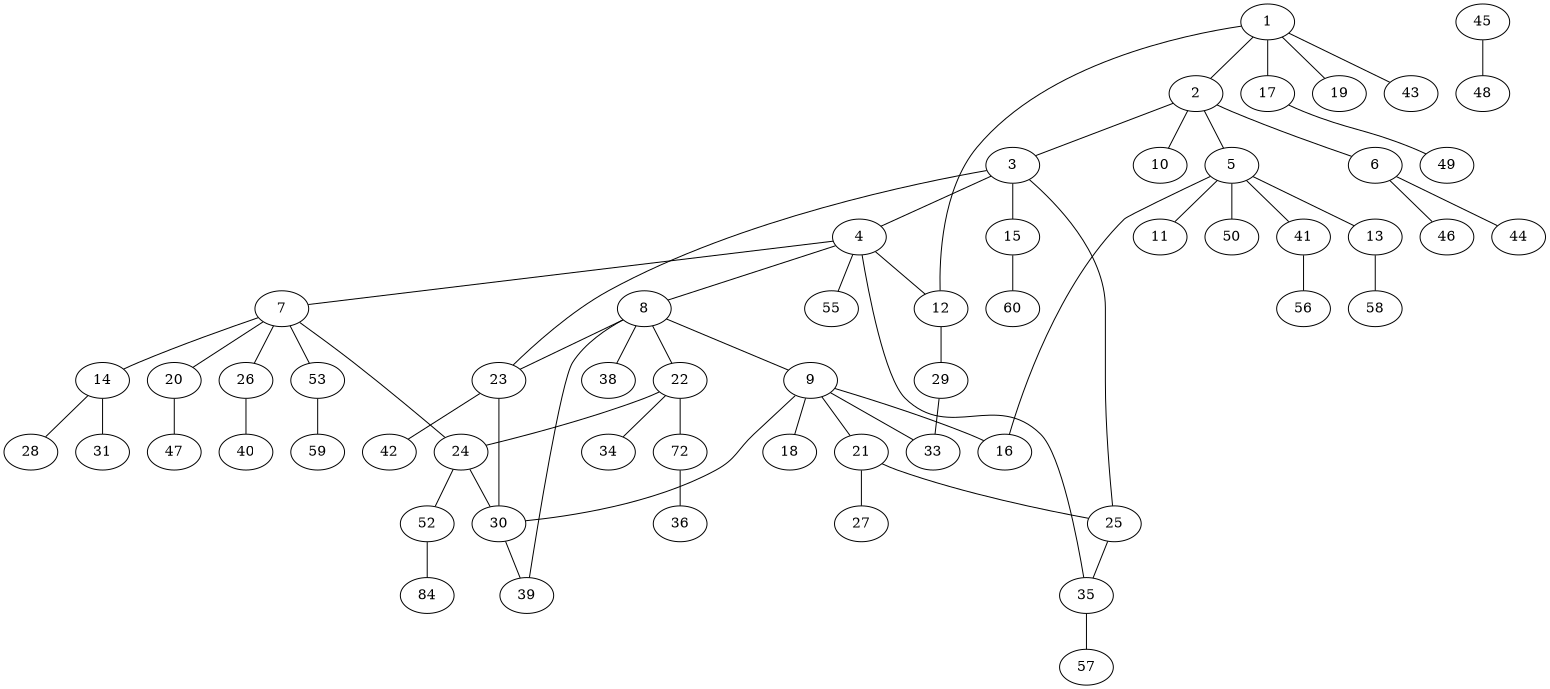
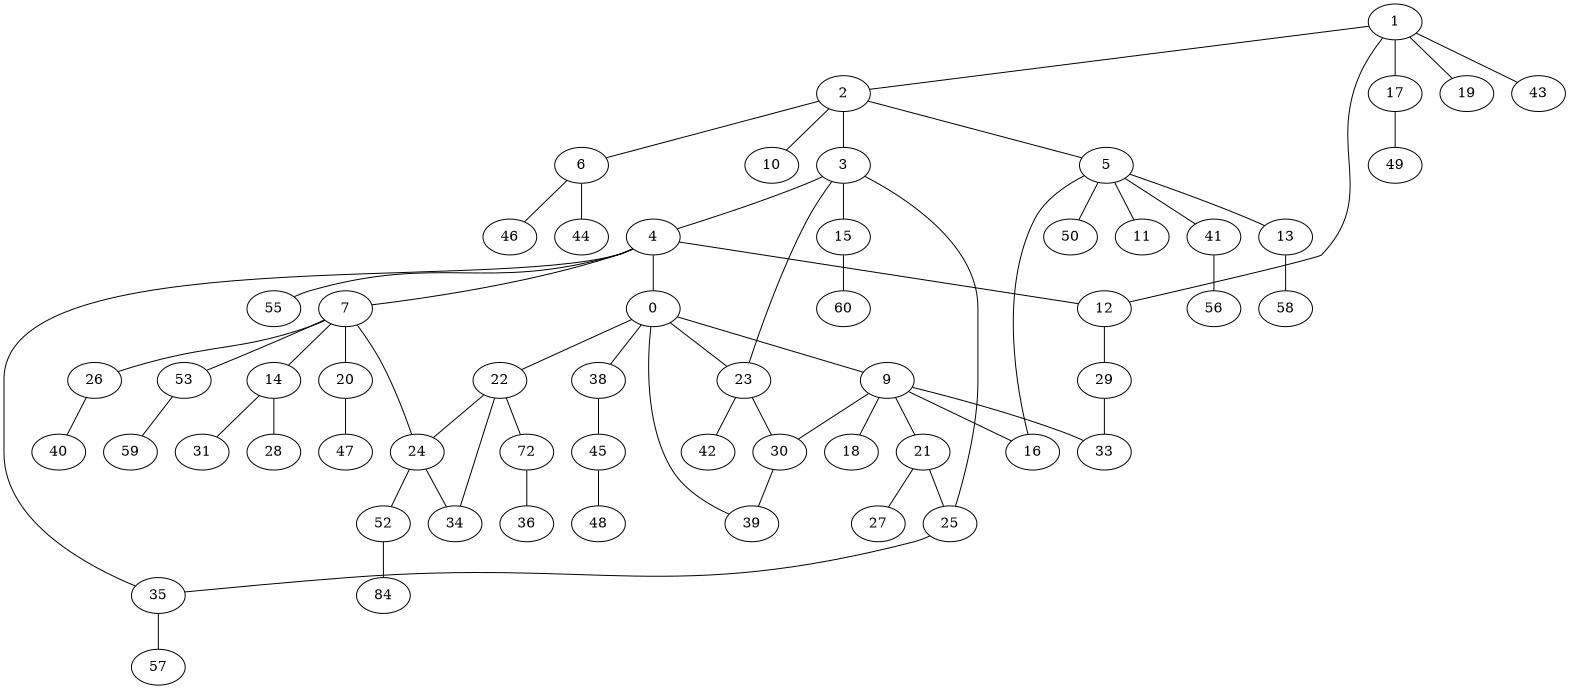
(644, 309) -> (653, 309)
none -> (598, 416)
(480, 488) -> (436, 488)
